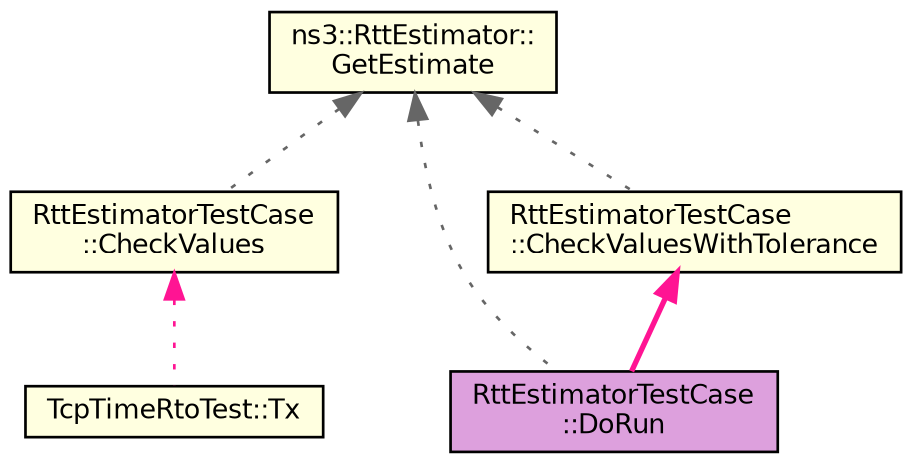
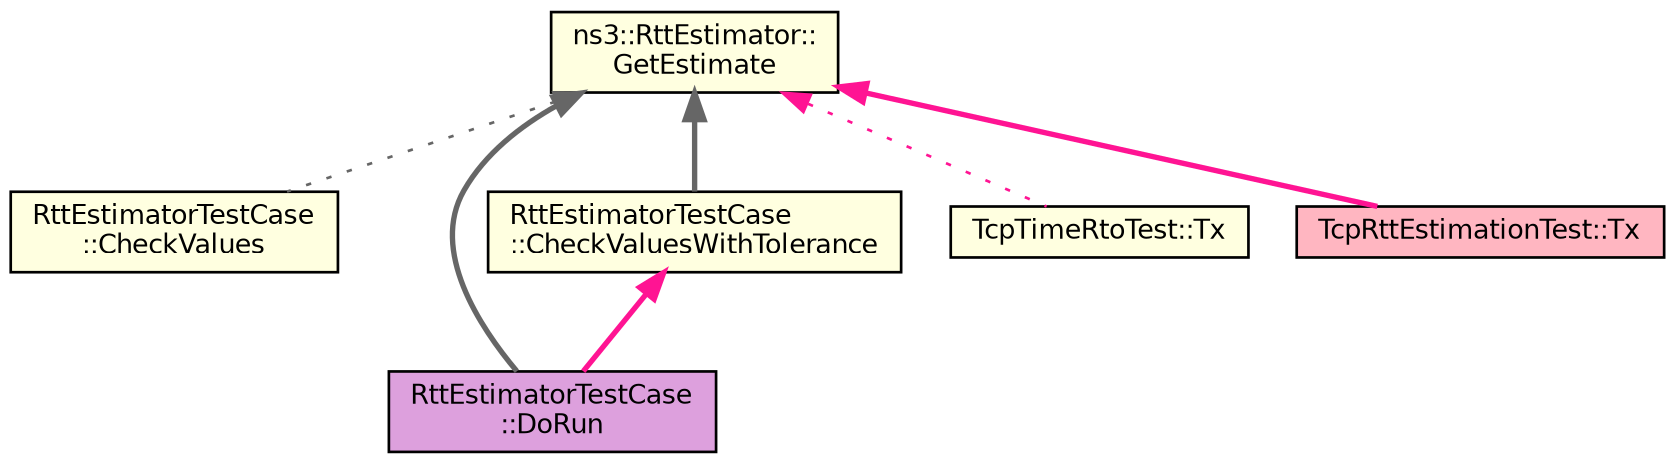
(566, 149) -> (695, 156)
none -> (1480, 232)
(458, 263) -> (454, 225)
(174, 343) -> (927, 155)
